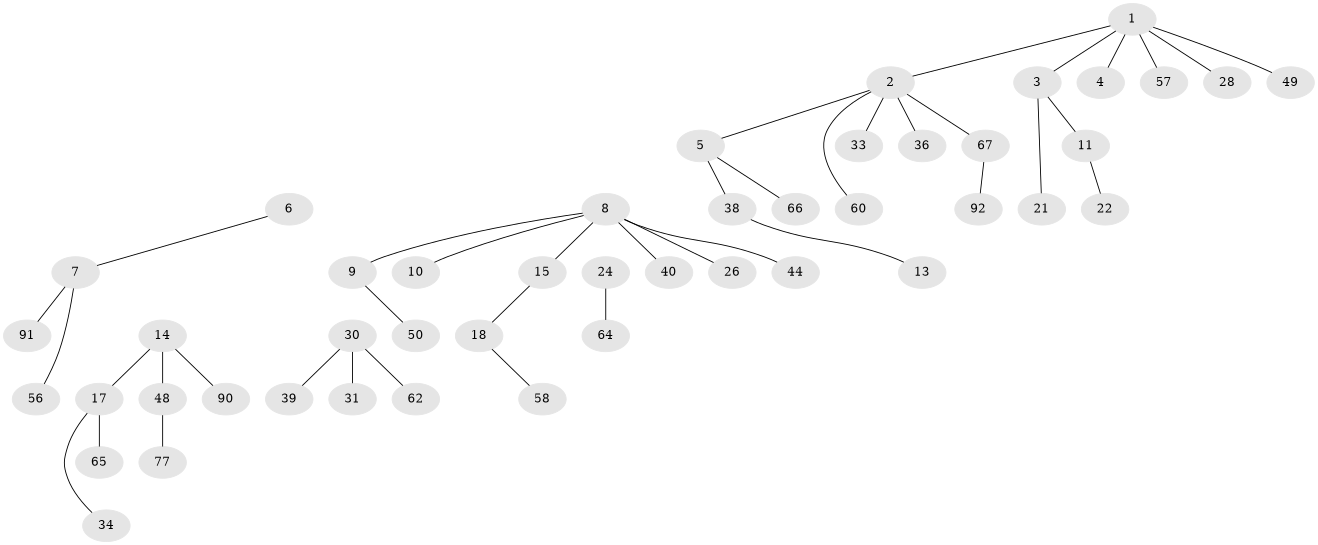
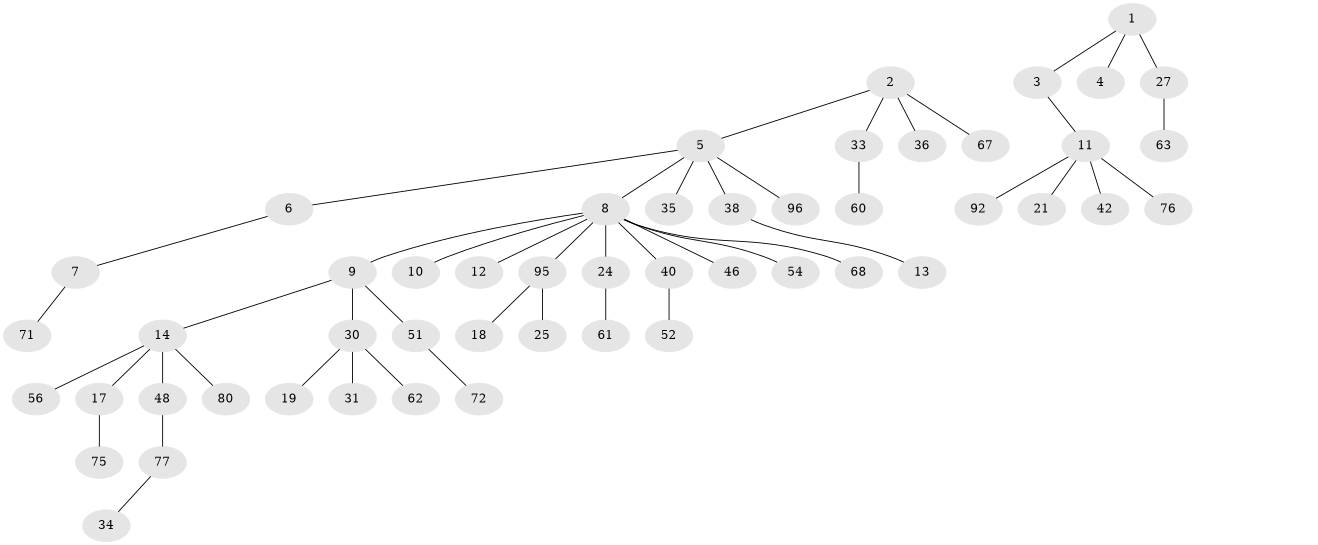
(1012, 51) -> none
(1164, 83) -> (1164, 83)
(1227, 83) -> none
(1291, 83) -> none
(825, 136) -> (859, 178)
(1040, 146) -> (1064, 178)
none -> (1164, 146)
none -> (495, 178)
none -> (653, 178)
(982, 178) -> (1032, 178)
none -> (669, 209)
(796, 209) -> (796, 209)
(1105, 209) -> (1105, 209)
none -> (1168, 209)
none -> (606, 241)
none -> (479, 273)
(542, 273) -> (542, 273)
(732, 273) -> (732, 273)
(796, 273) -> (796, 273)
none -> (859, 273)
none -> (257, 304)
none -> (353, 304)
(27, 336) -> (27, 336)
(416, 336) -> (416, 336)
none -> (542, 336)
(606, 336) -> (606, 336)
none -> (669, 336)
(63, 338) -> (99, 367)
(226, 399) -> (226, 399)
(289, 399) -> (289, 399)
none -> (479, 399)
(542, 399) -> none
(99, 462) -> (99, 462)
(64, 464) -> (135, 494)
